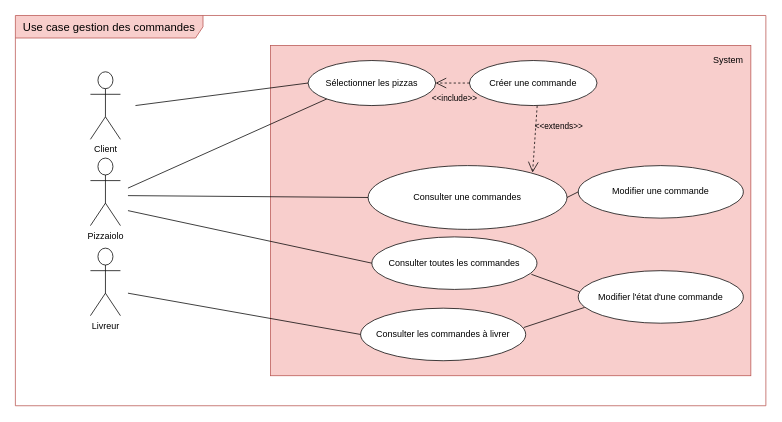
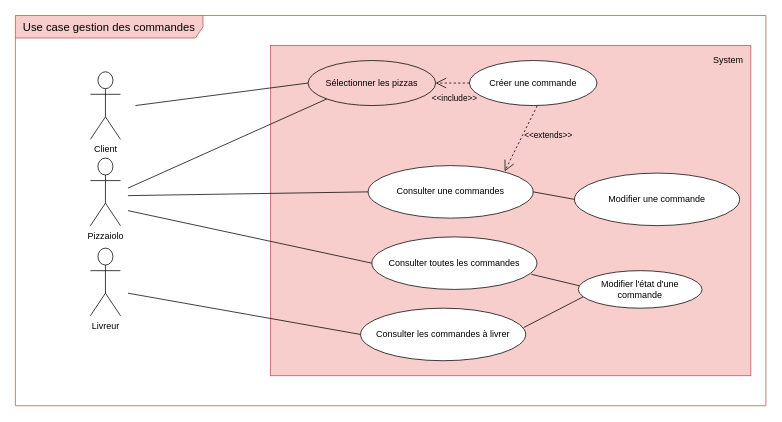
(372, 83) -> (372, 83)
(660, 192) -> (657, 199)
(467, 197) -> (450, 192)
(660, 297) -> (640, 289)
